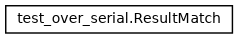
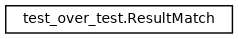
(119, 19) -> (119, 19)
